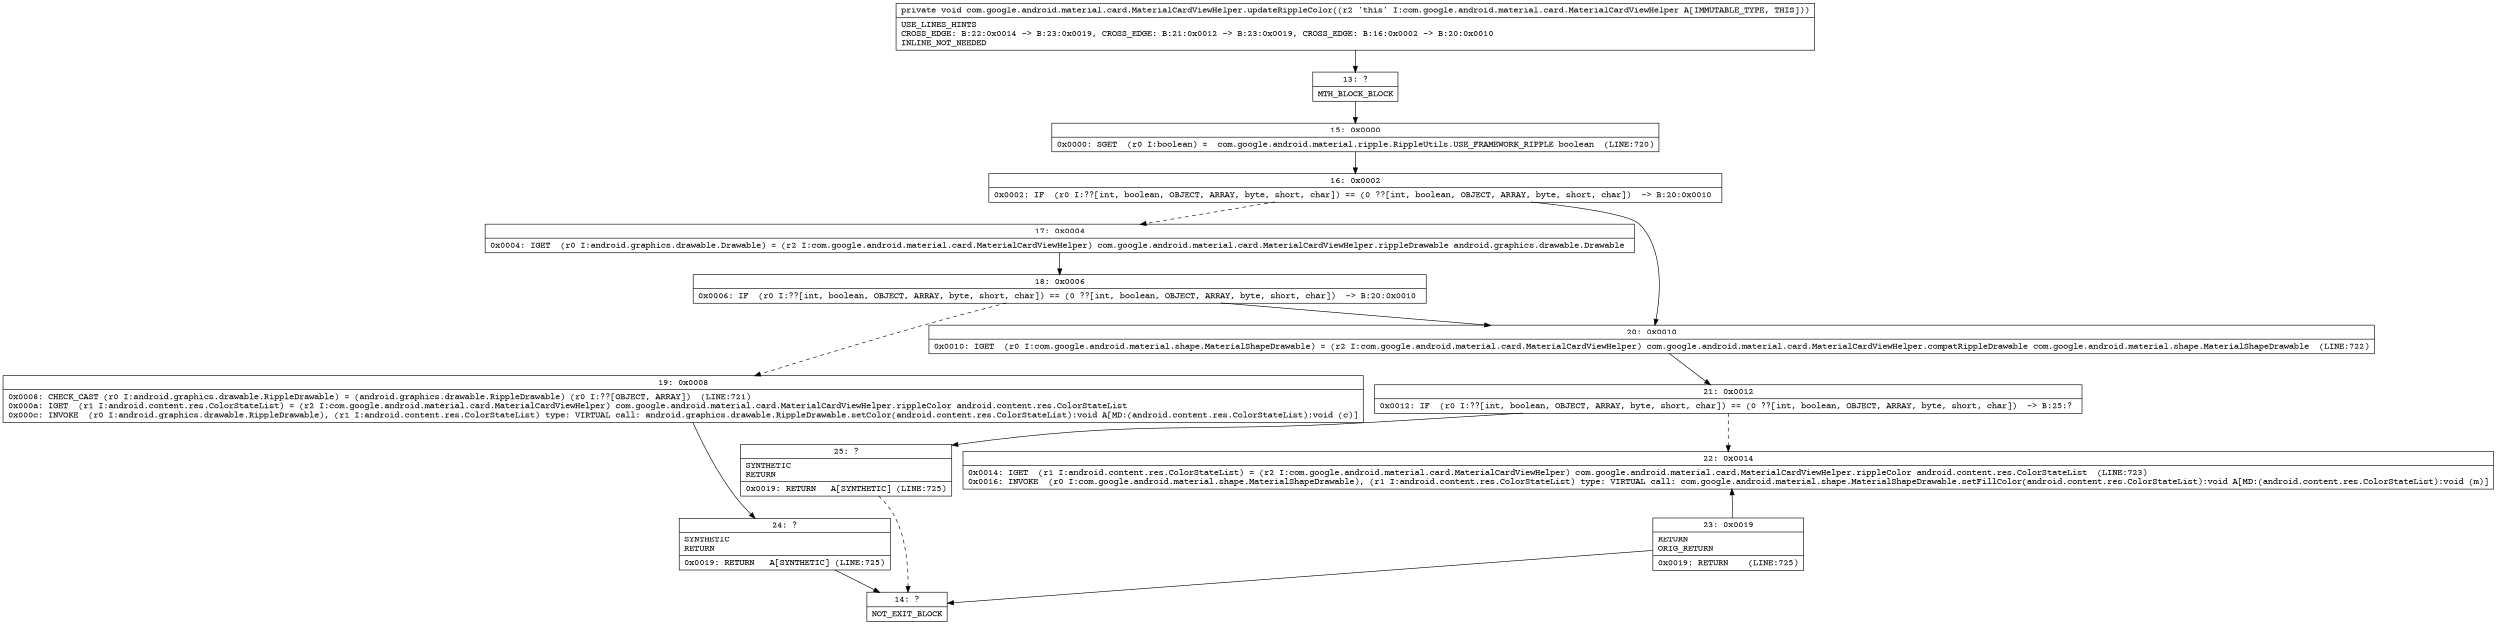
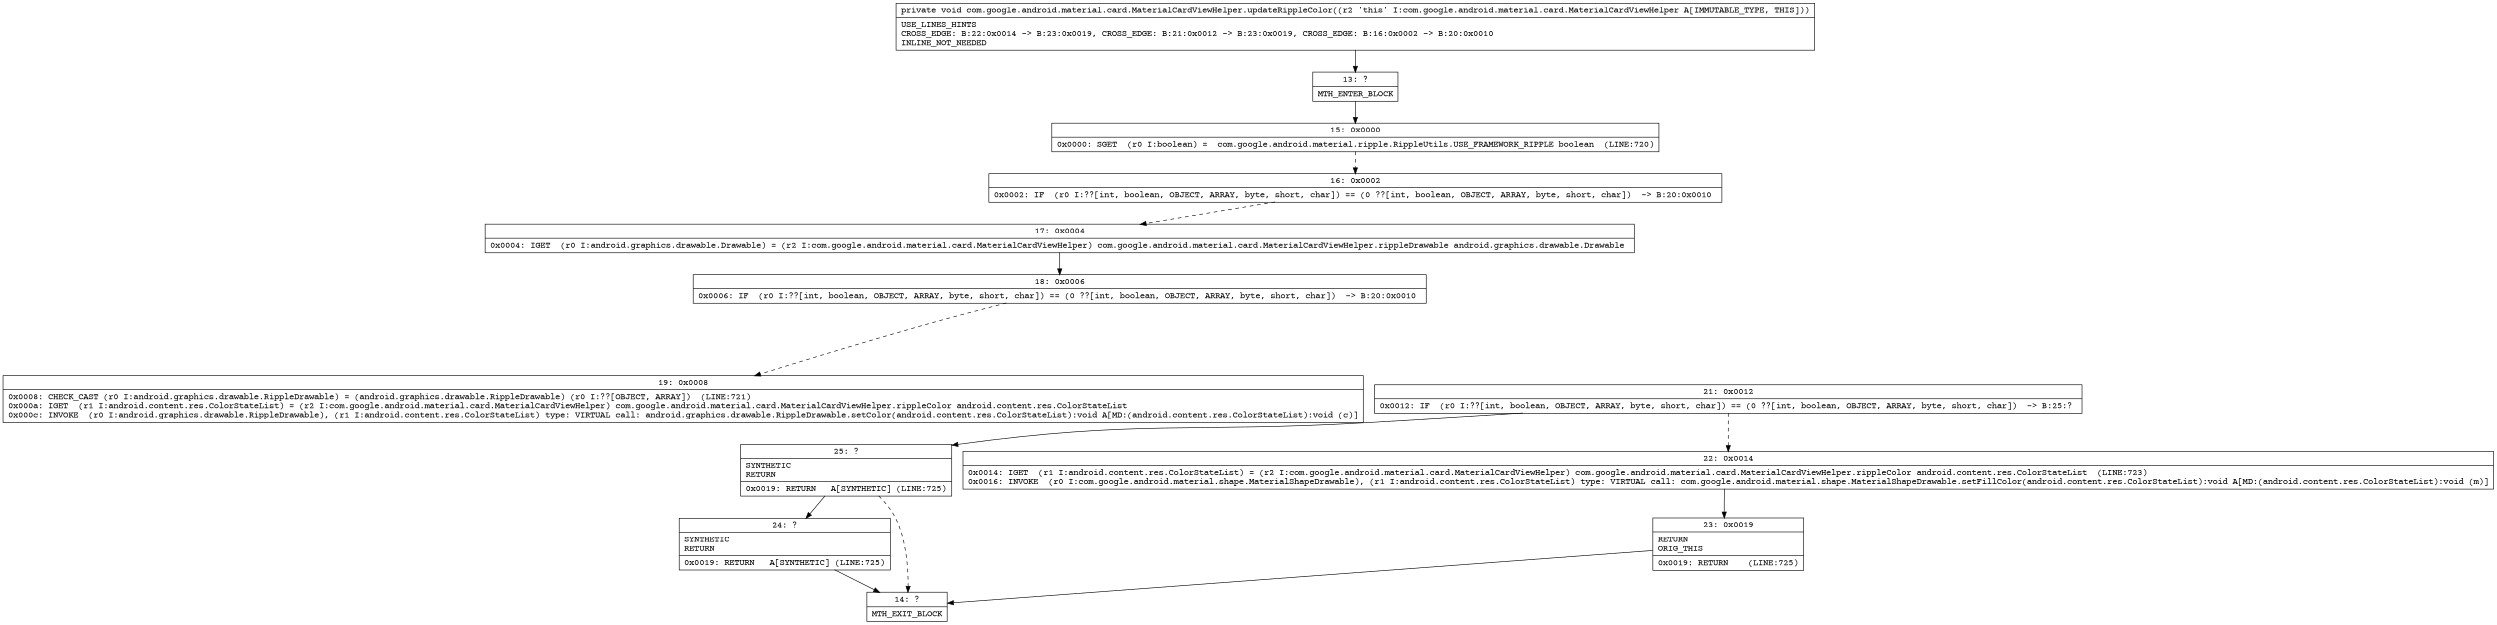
(1355, 94) -> (1355, 94)
(1355, 160) -> (1355, 160)
(1652, 339) -> none
(718, 471) -> (817, 505)
(1732, 507) -> (1724, 500)
(1685, 548) -> (1681, 548)
(907, 614) -> (907, 614)
